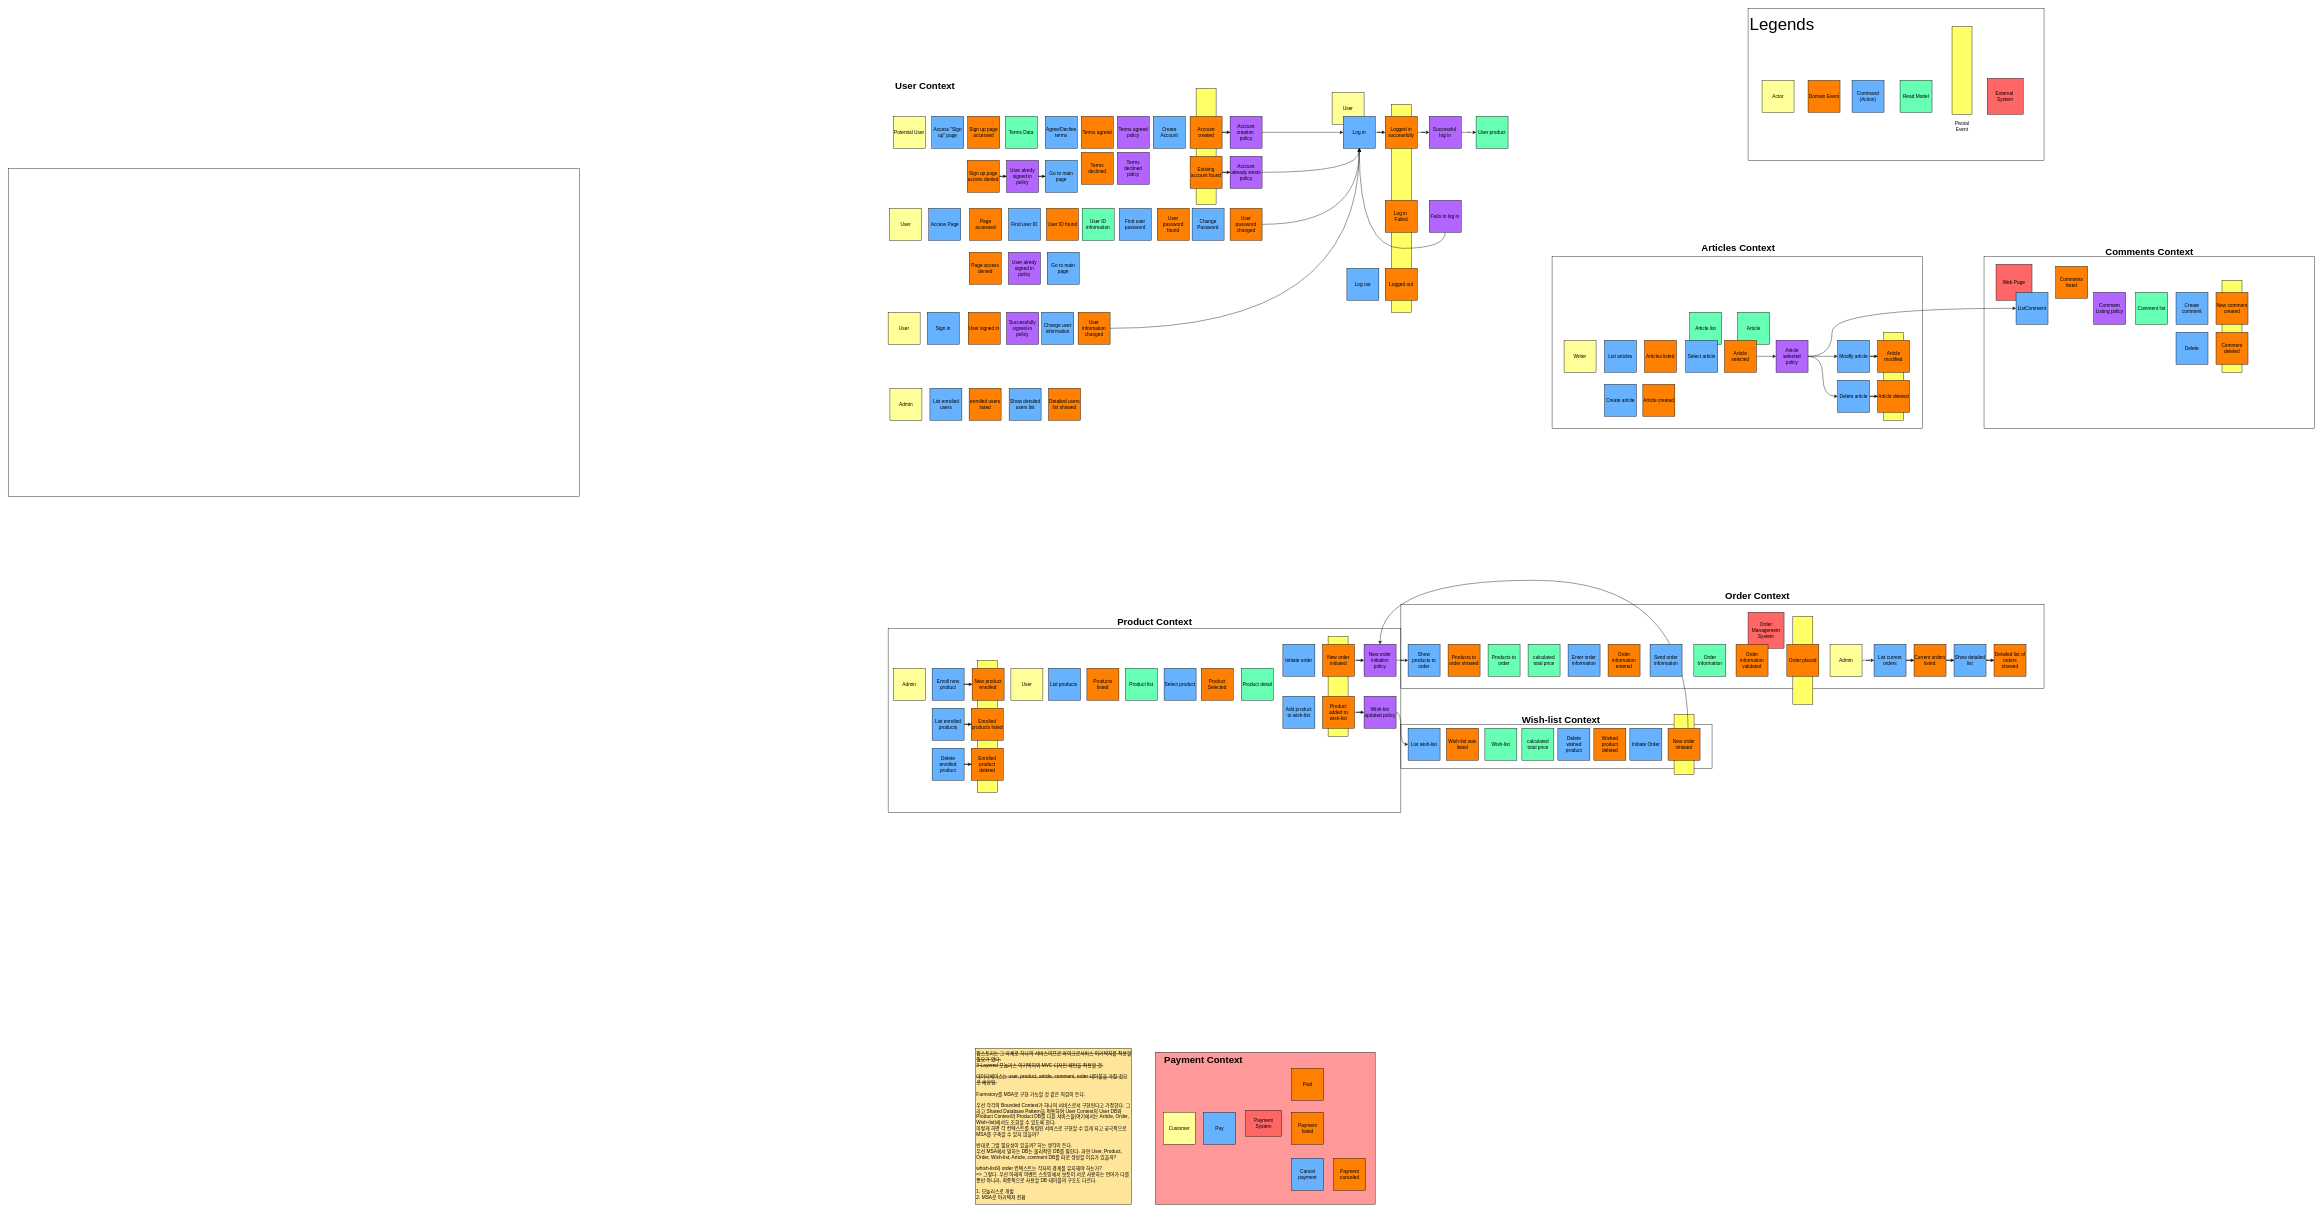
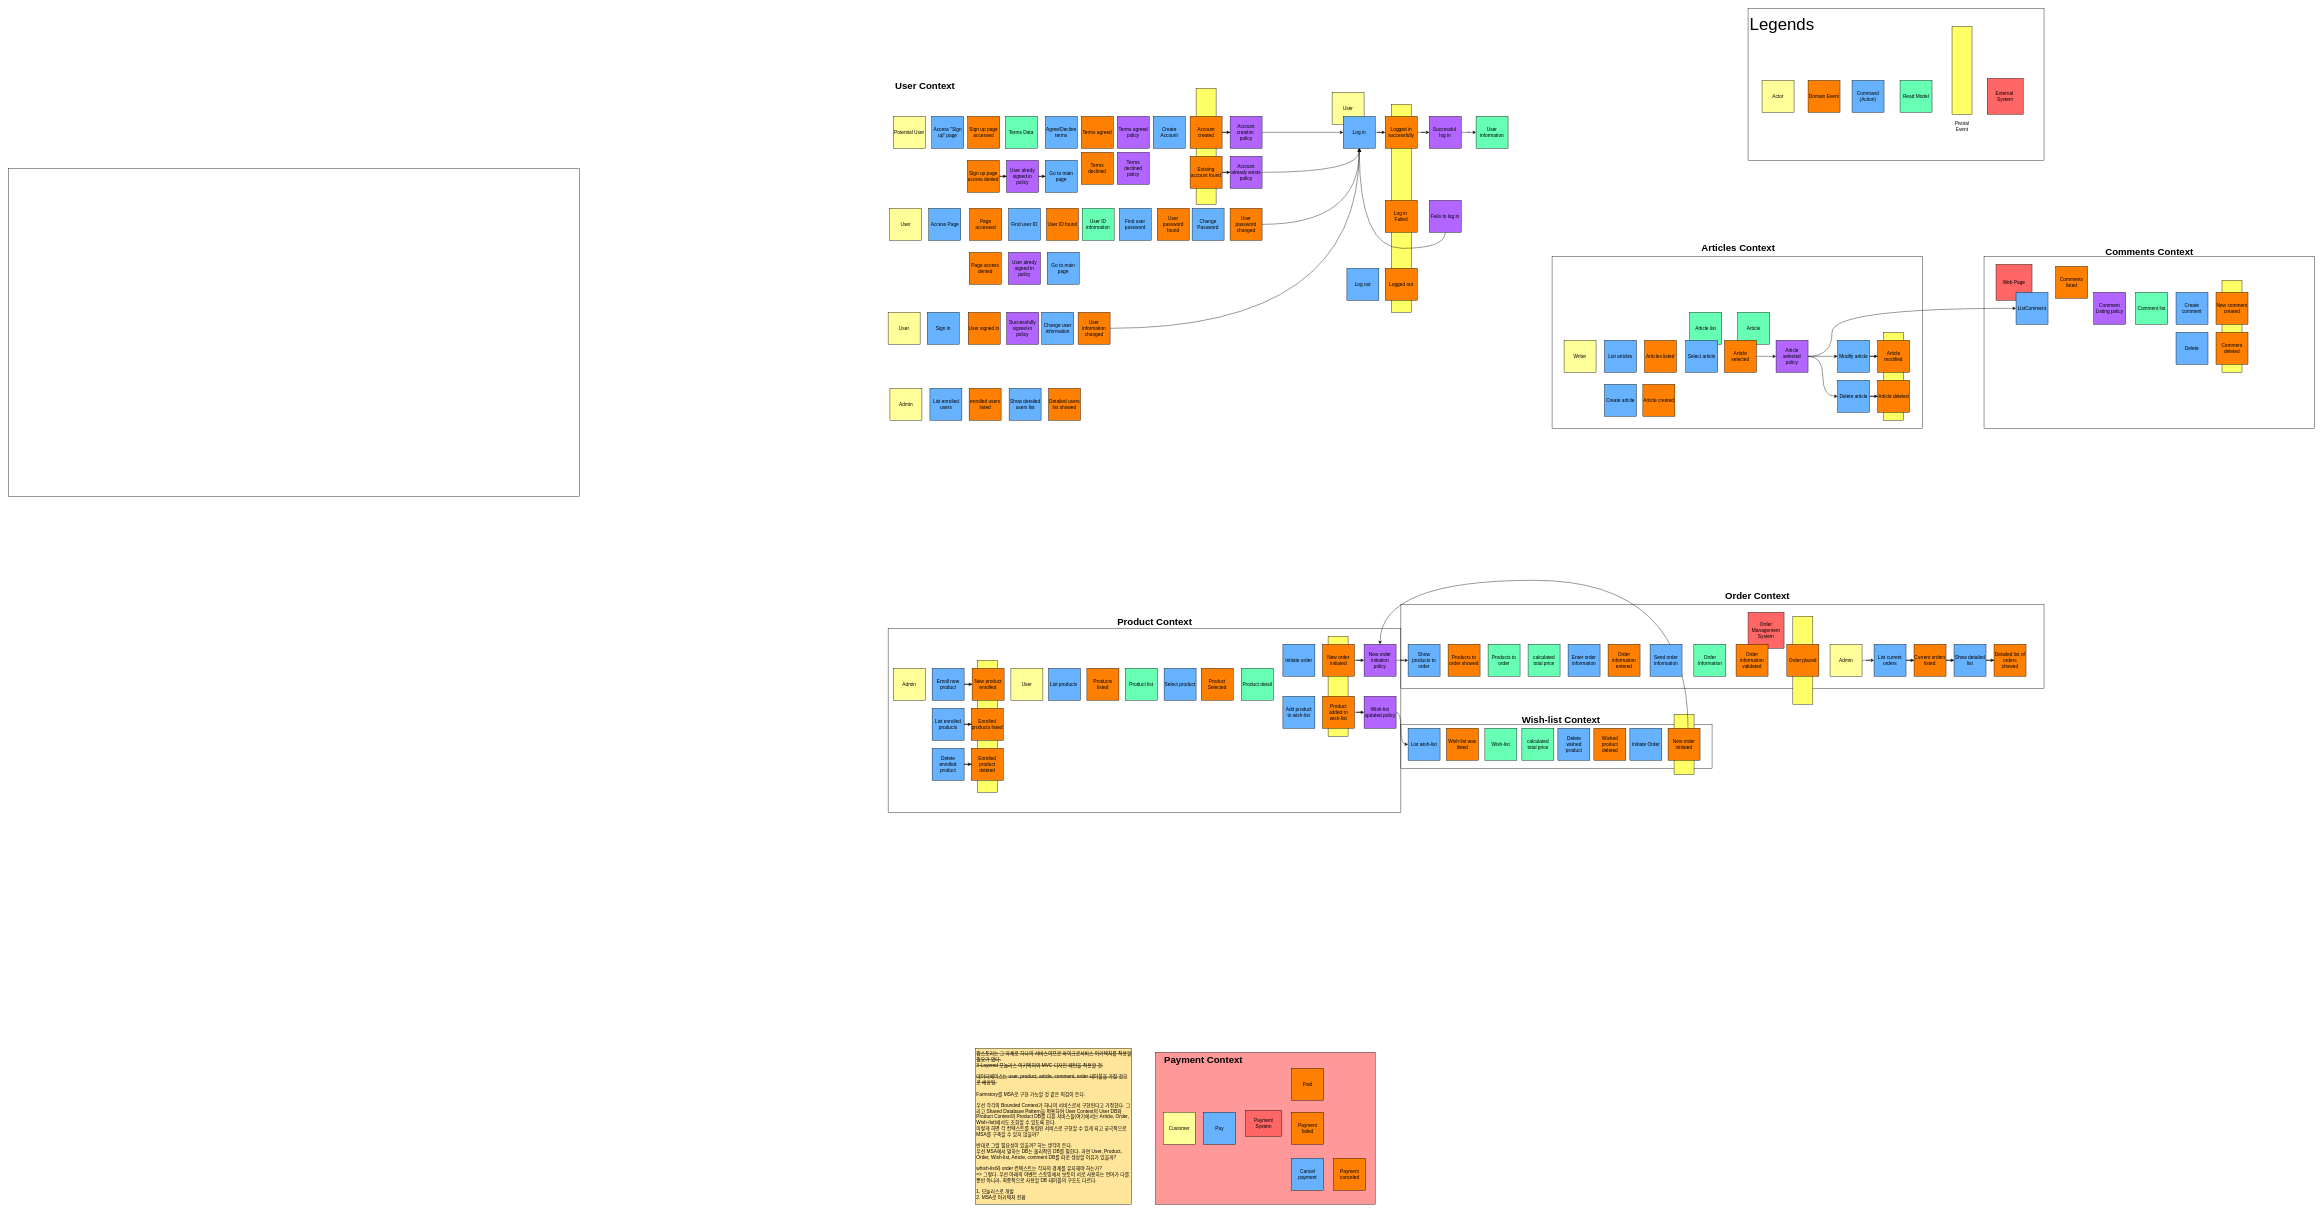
(1492, 132) -> (1492, 132)
